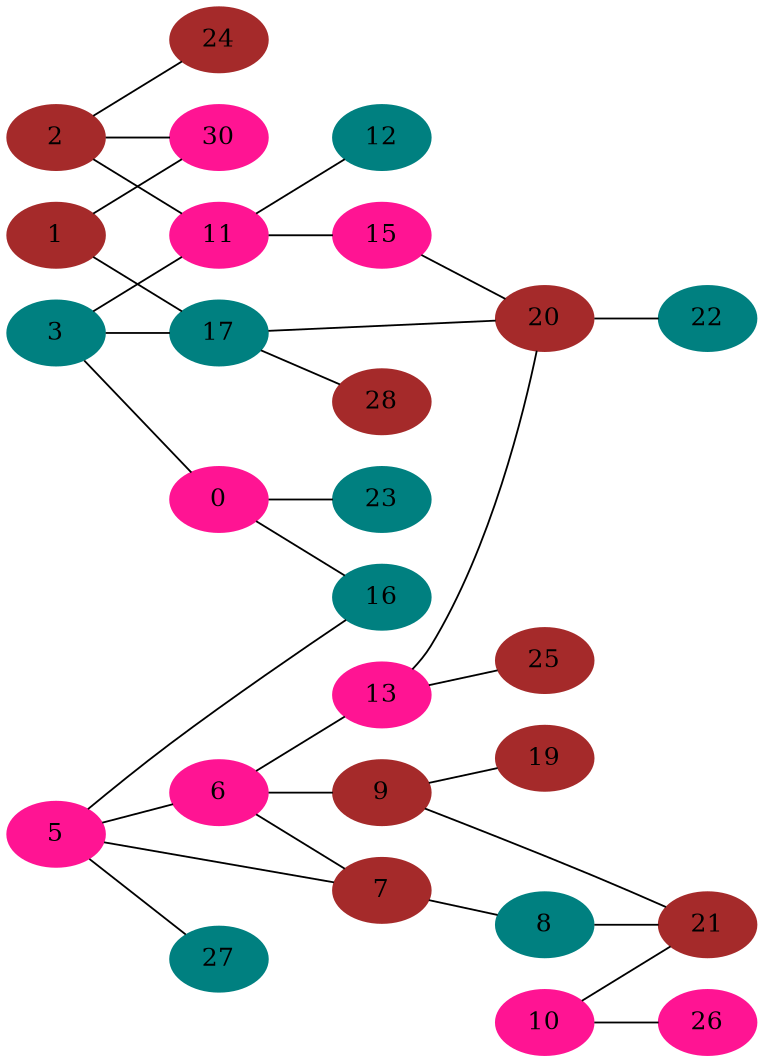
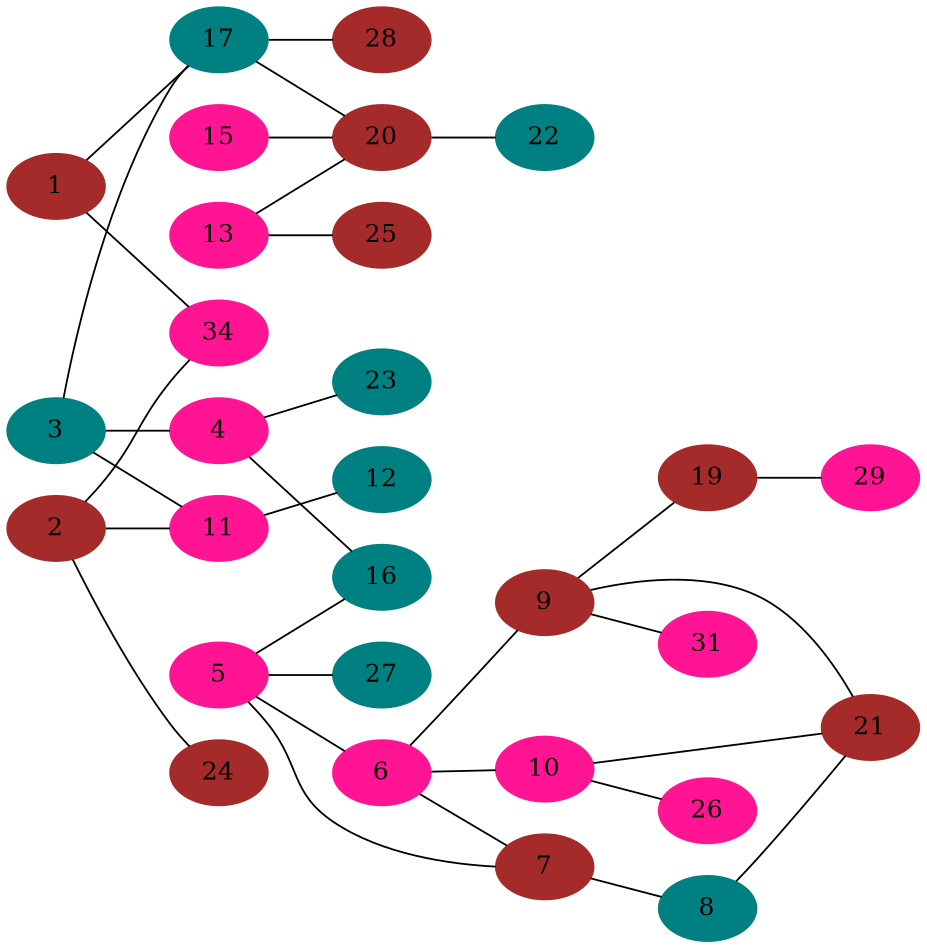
(219, 138) -> (219, 333)
(301, 235) -> none
none -> (870, 478)
(219, 499) -> (219, 431)
none -> (708, 644)
(300, 744) -> (464, 771)
